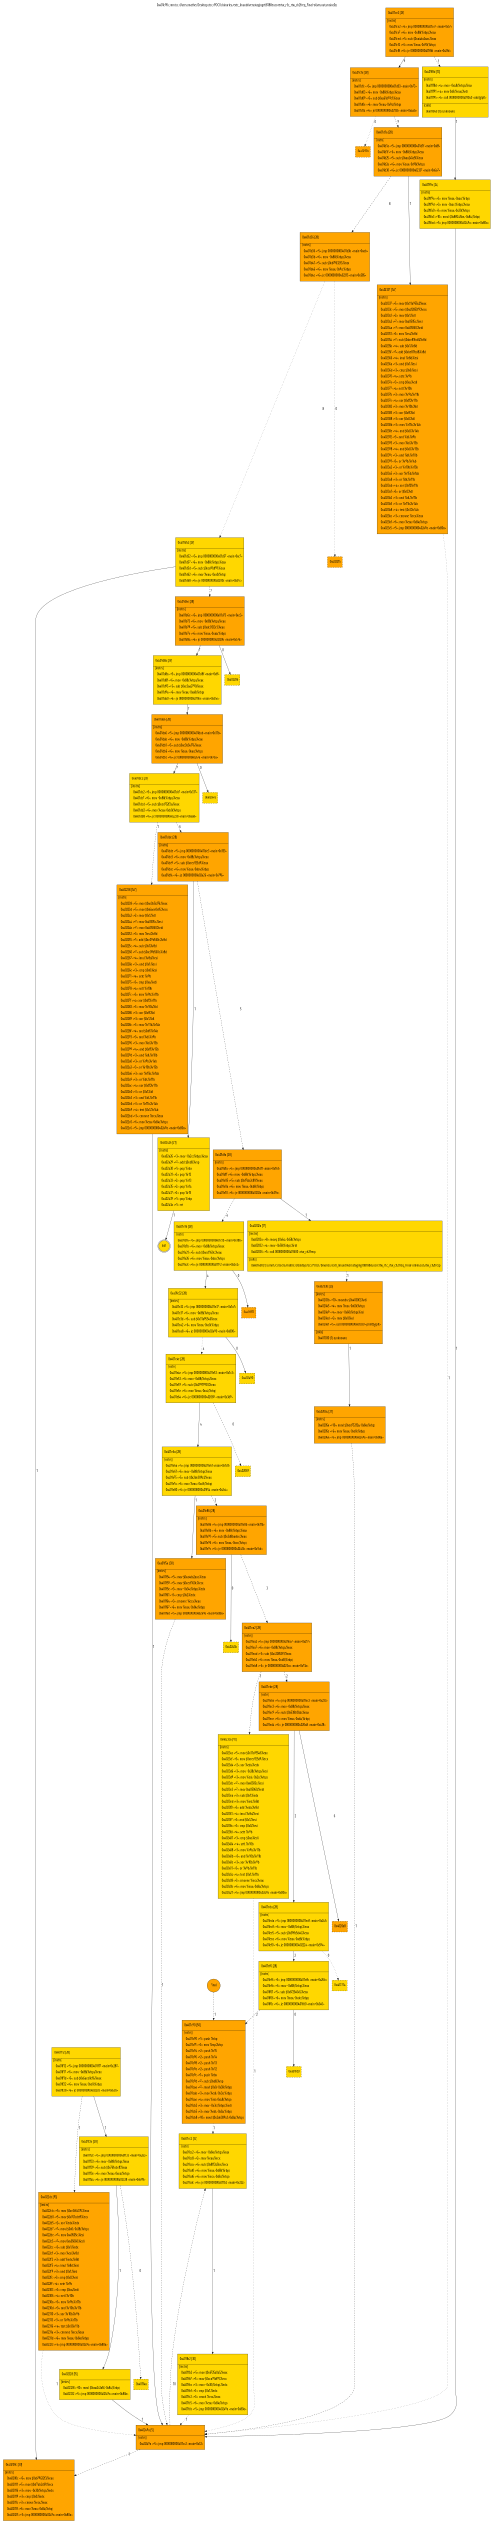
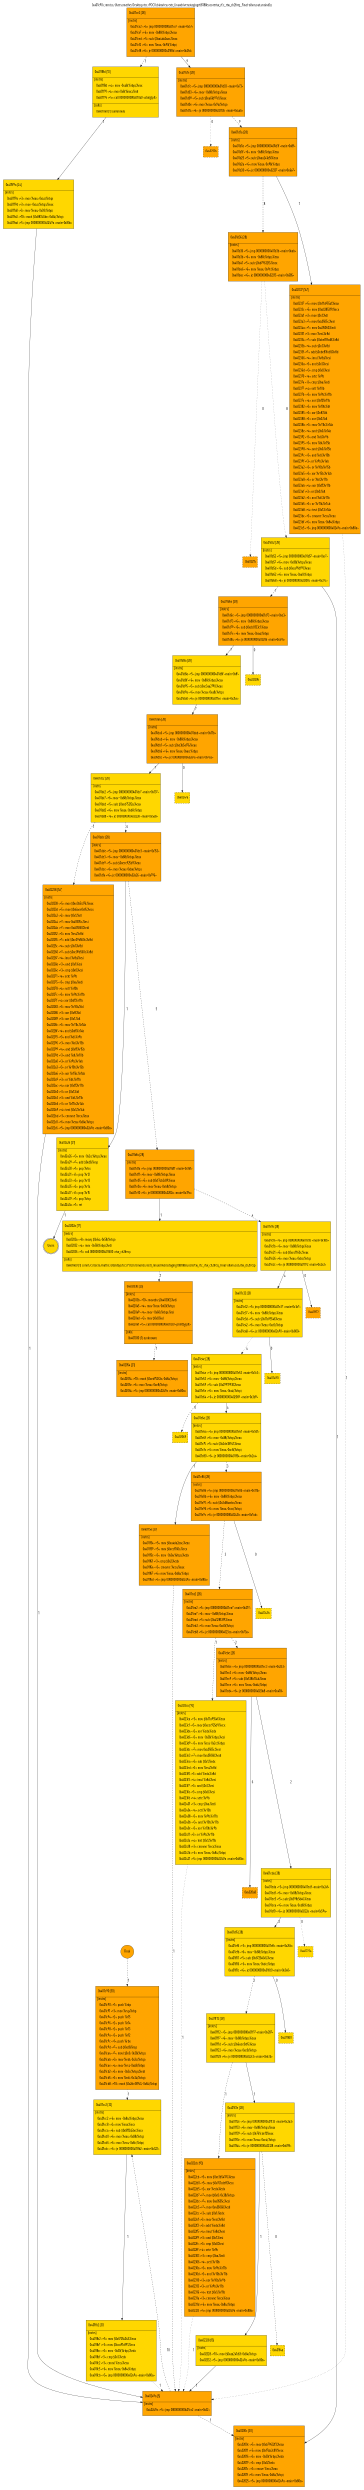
(164, 1246) -> (51, 1246)
(349, 1374) -> (155, 1351)
(355, 1995) -> none
(252, 2017) -> (250, 1994)
